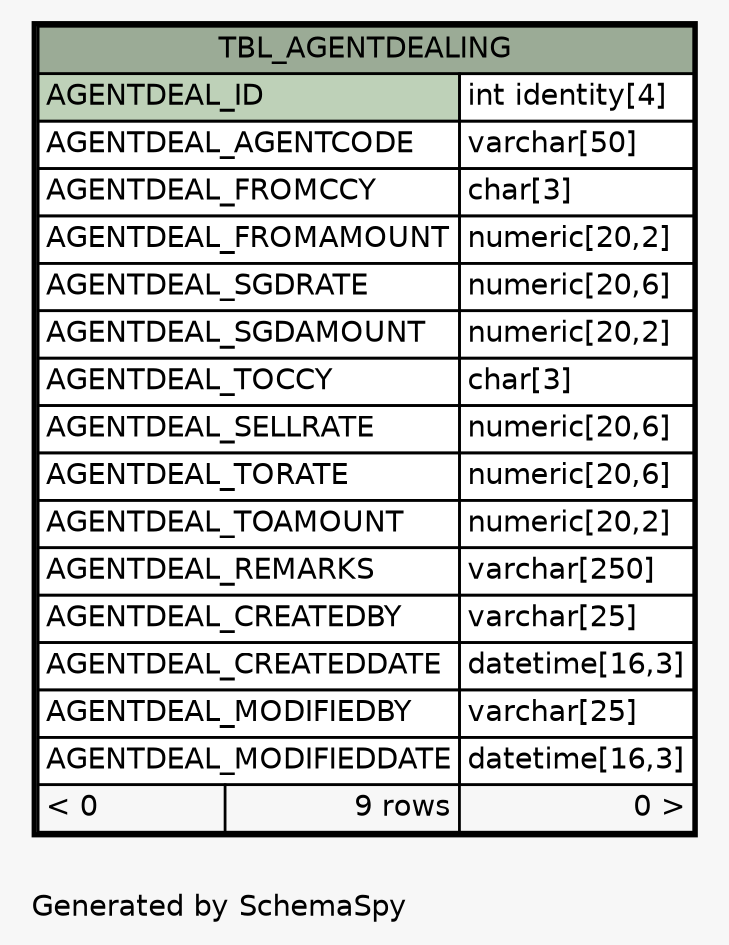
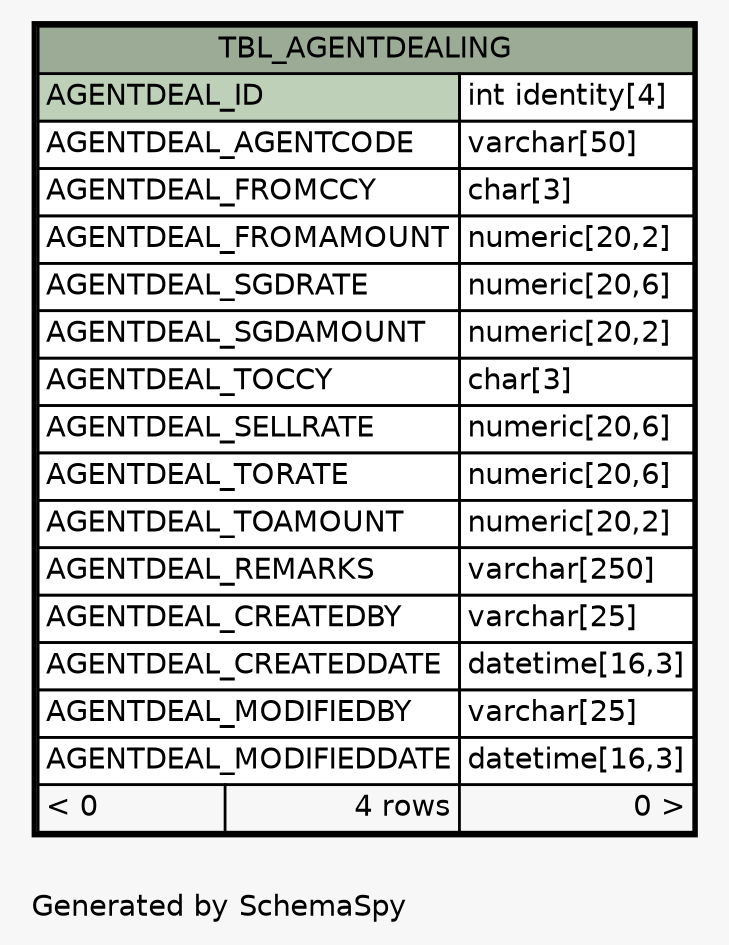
(403, 807) -> (403, 807)
